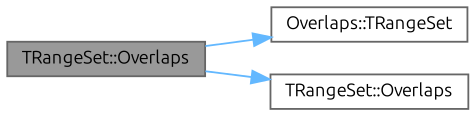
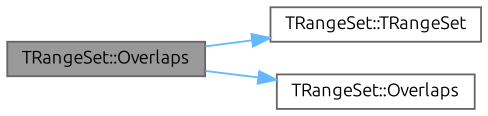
(369, 25) -> (376, 25)
